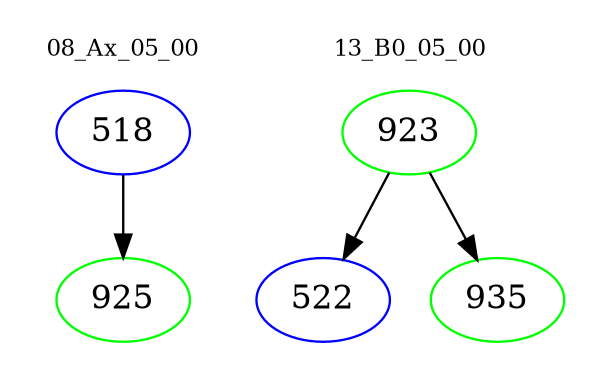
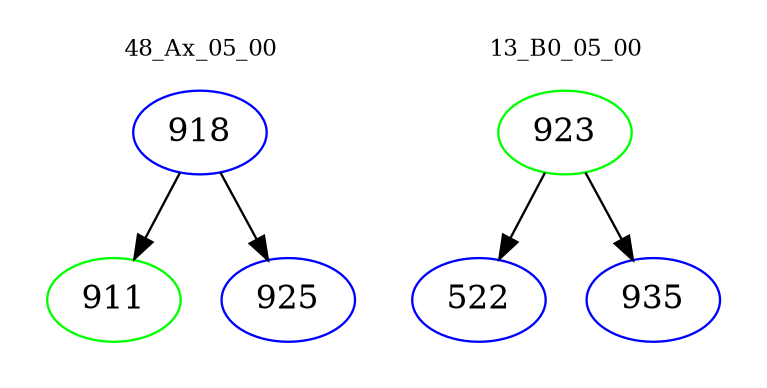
(123, 50) -> (201, 50)
(123, 133) -> (200, 133)
none -> (114, 300)
(123, 300) -> (288, 300)
(498, 300) -> (653, 300)
